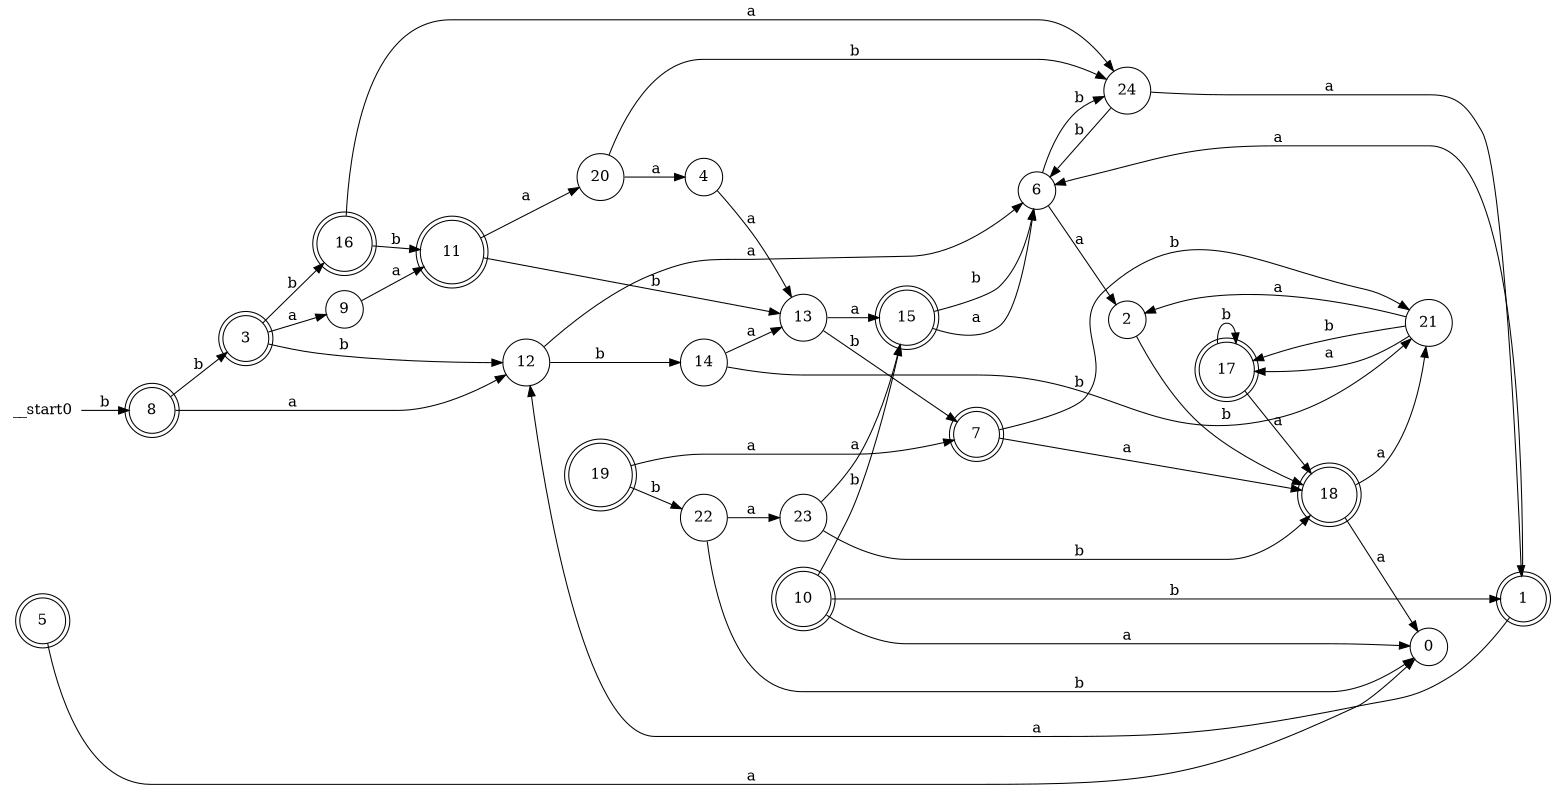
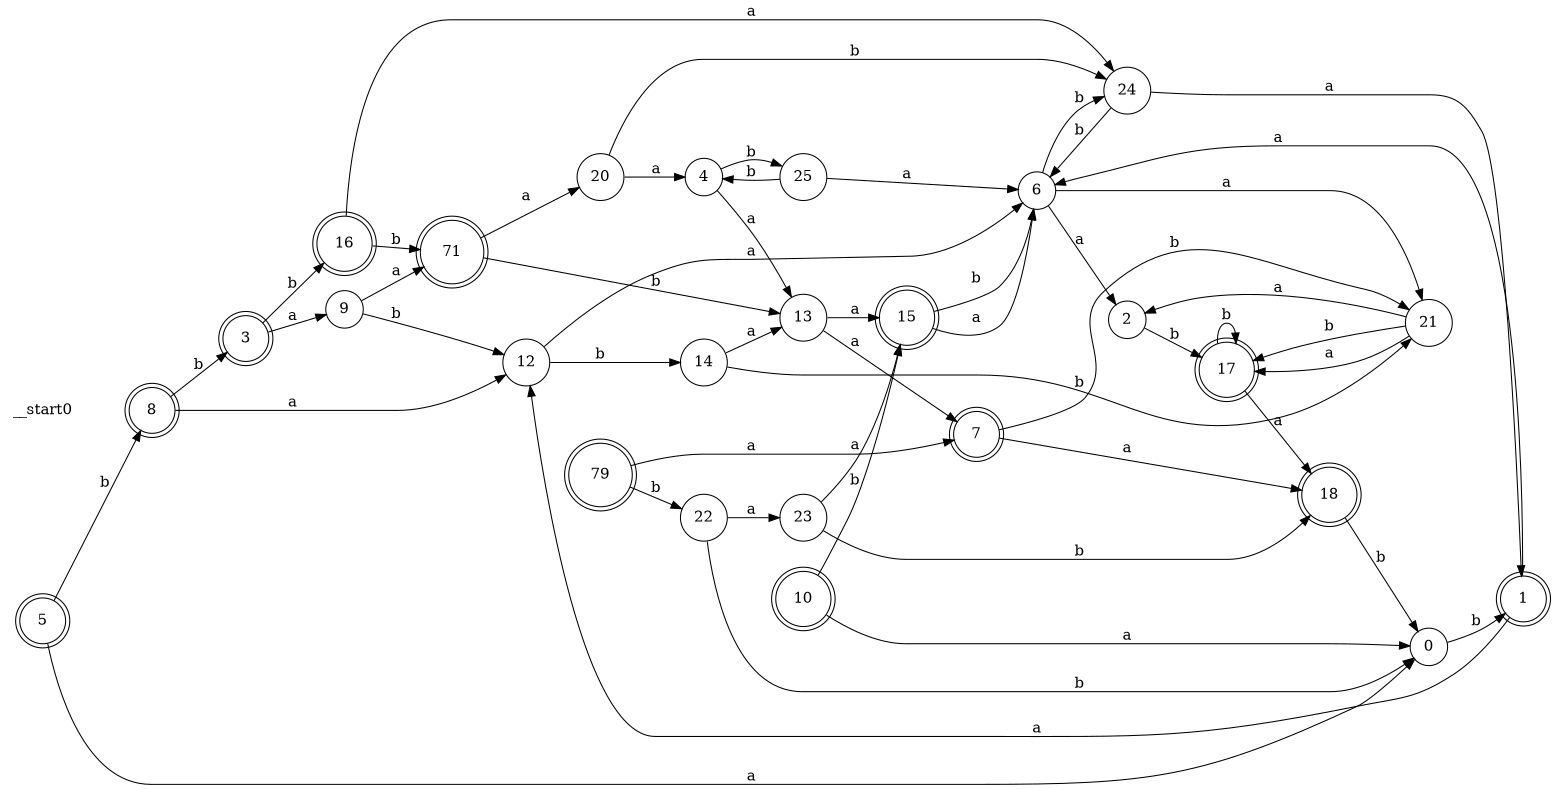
none -> (803, 177)
(452, 252) -> (452, 252)
(855, 342) -> (855, 342)
(380, 359) -> (429, 332)
(100, 410) -> (95, 520)
(1192, 416) -> (1168, 340)
(1405, 430) -> (1264, 191)
(601, 475) -> (601, 475)
(1381, 558) -> (1381, 558)
(1161, 599) -> (1473, 633)
